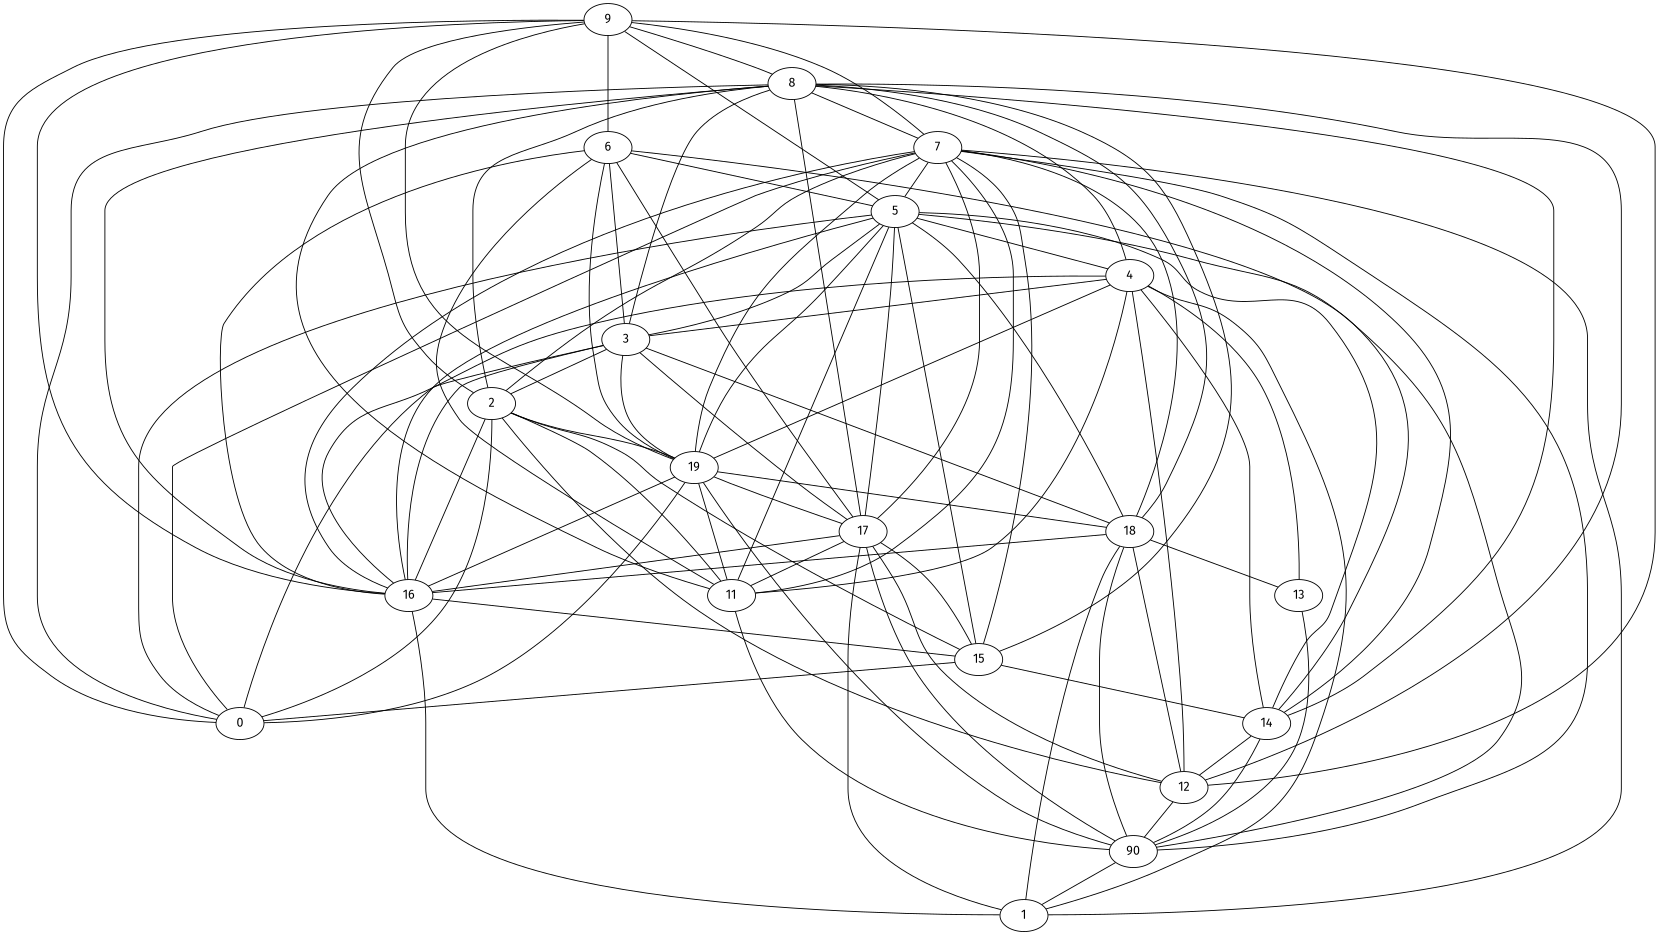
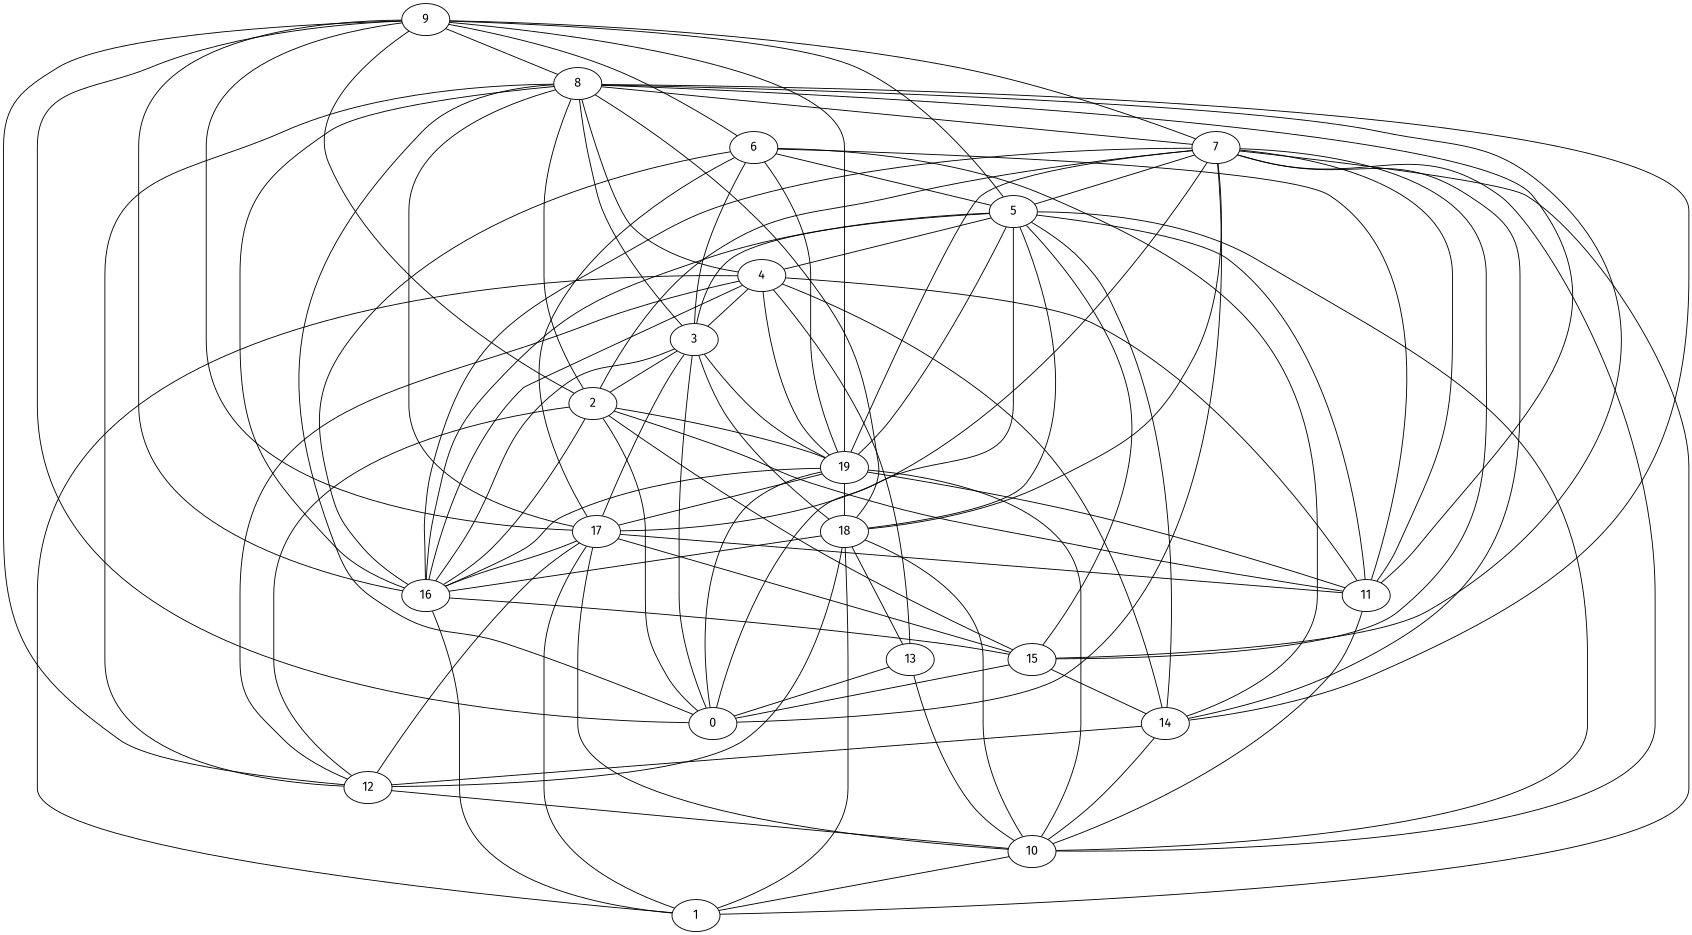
(883, 372) -> (207, 343)
none -> (811, 692)
(1133, 852) -> (1032, 852)
